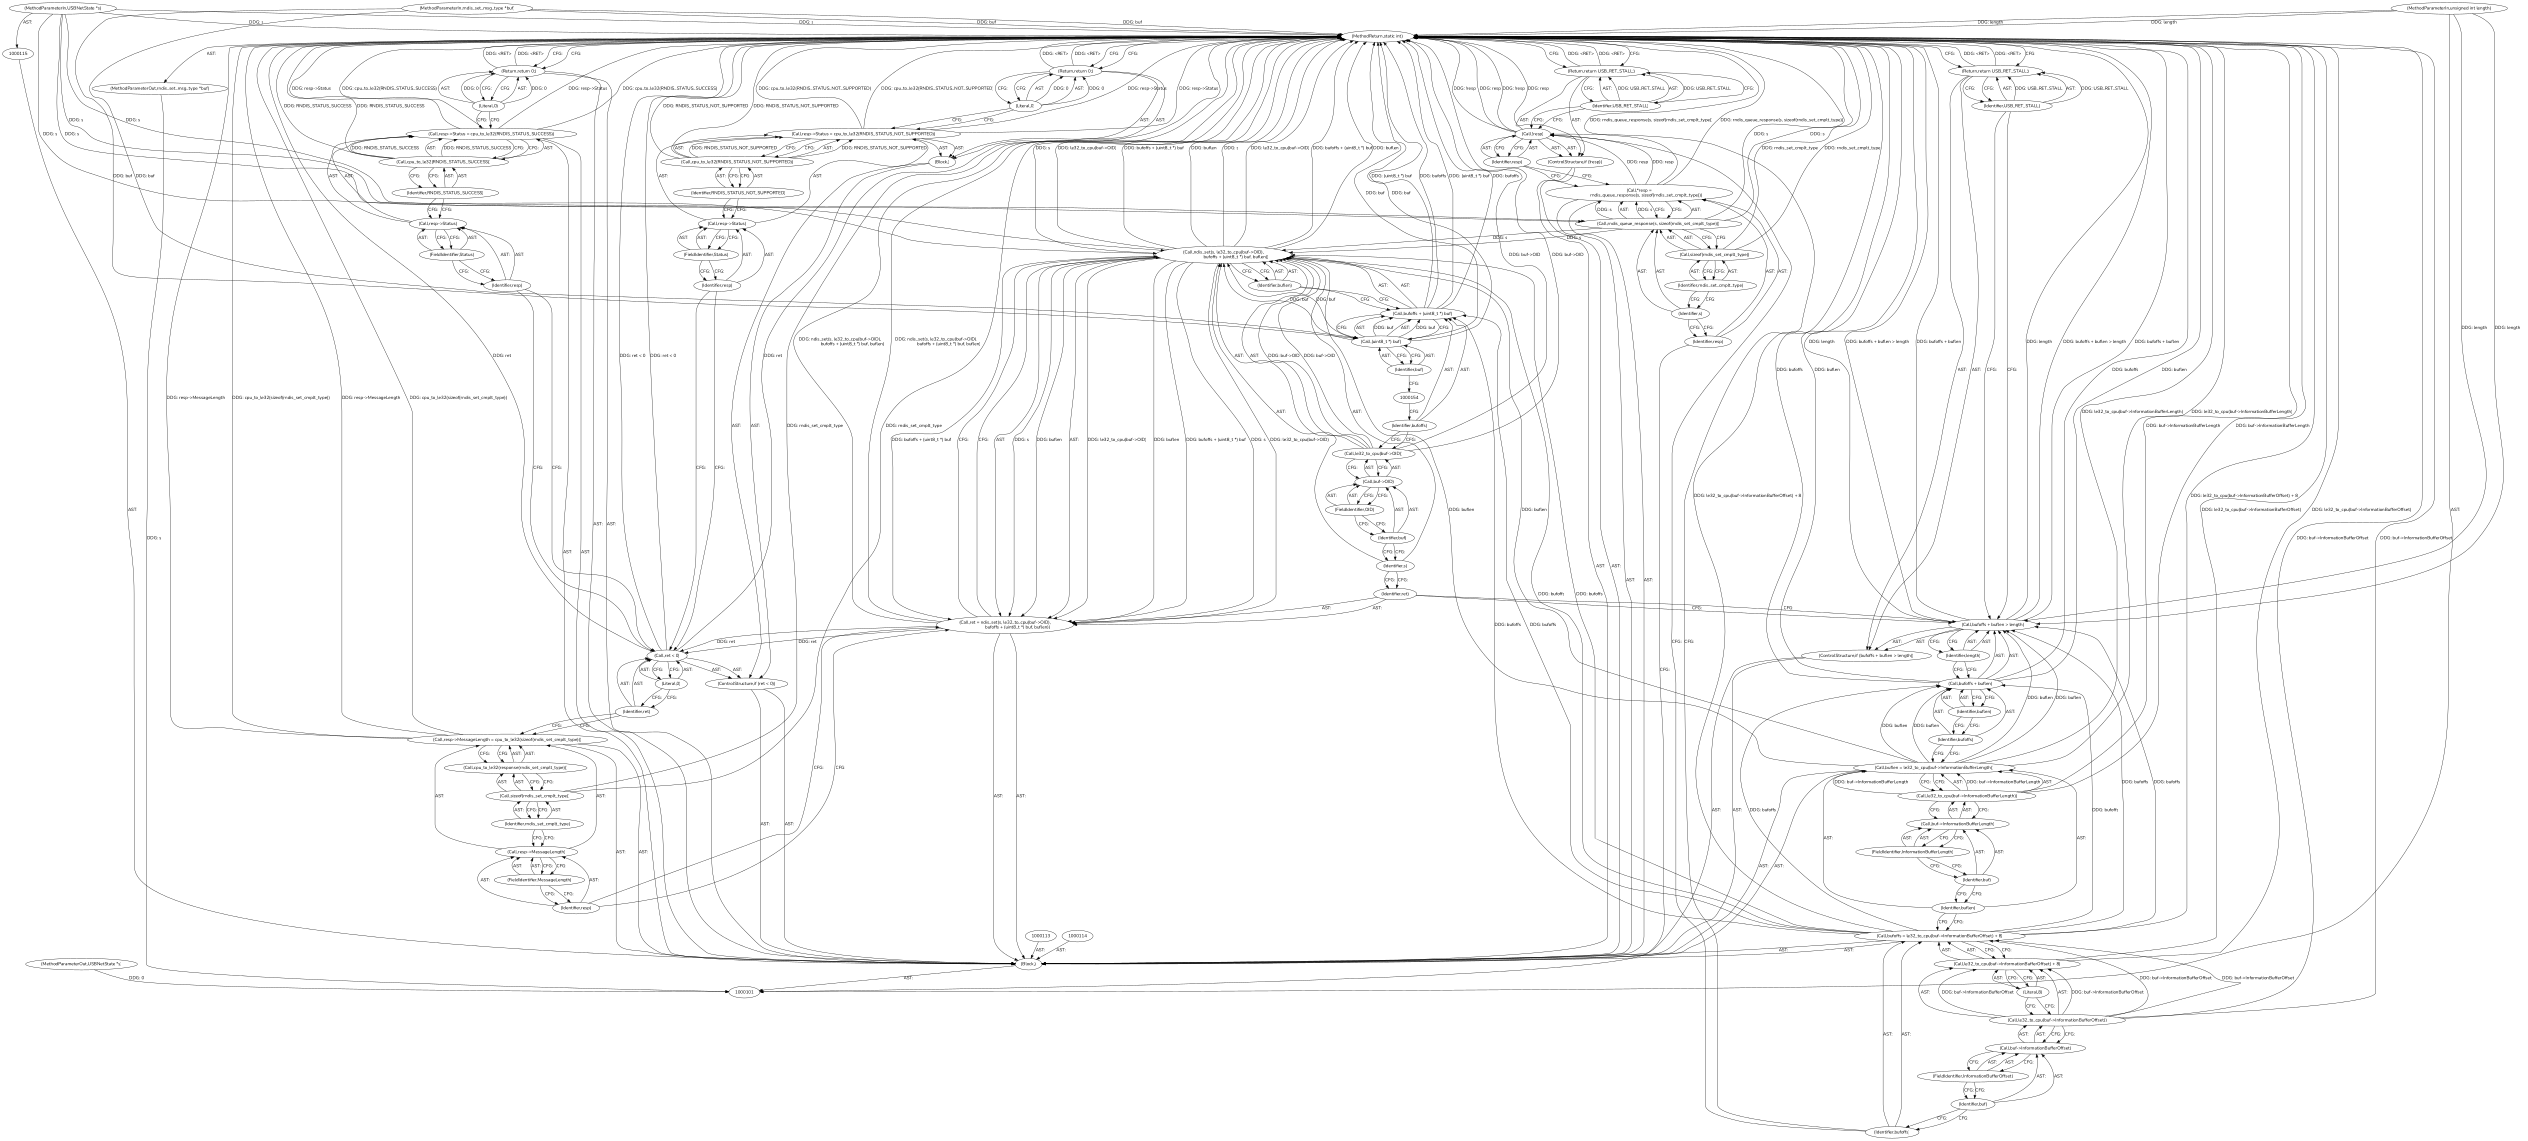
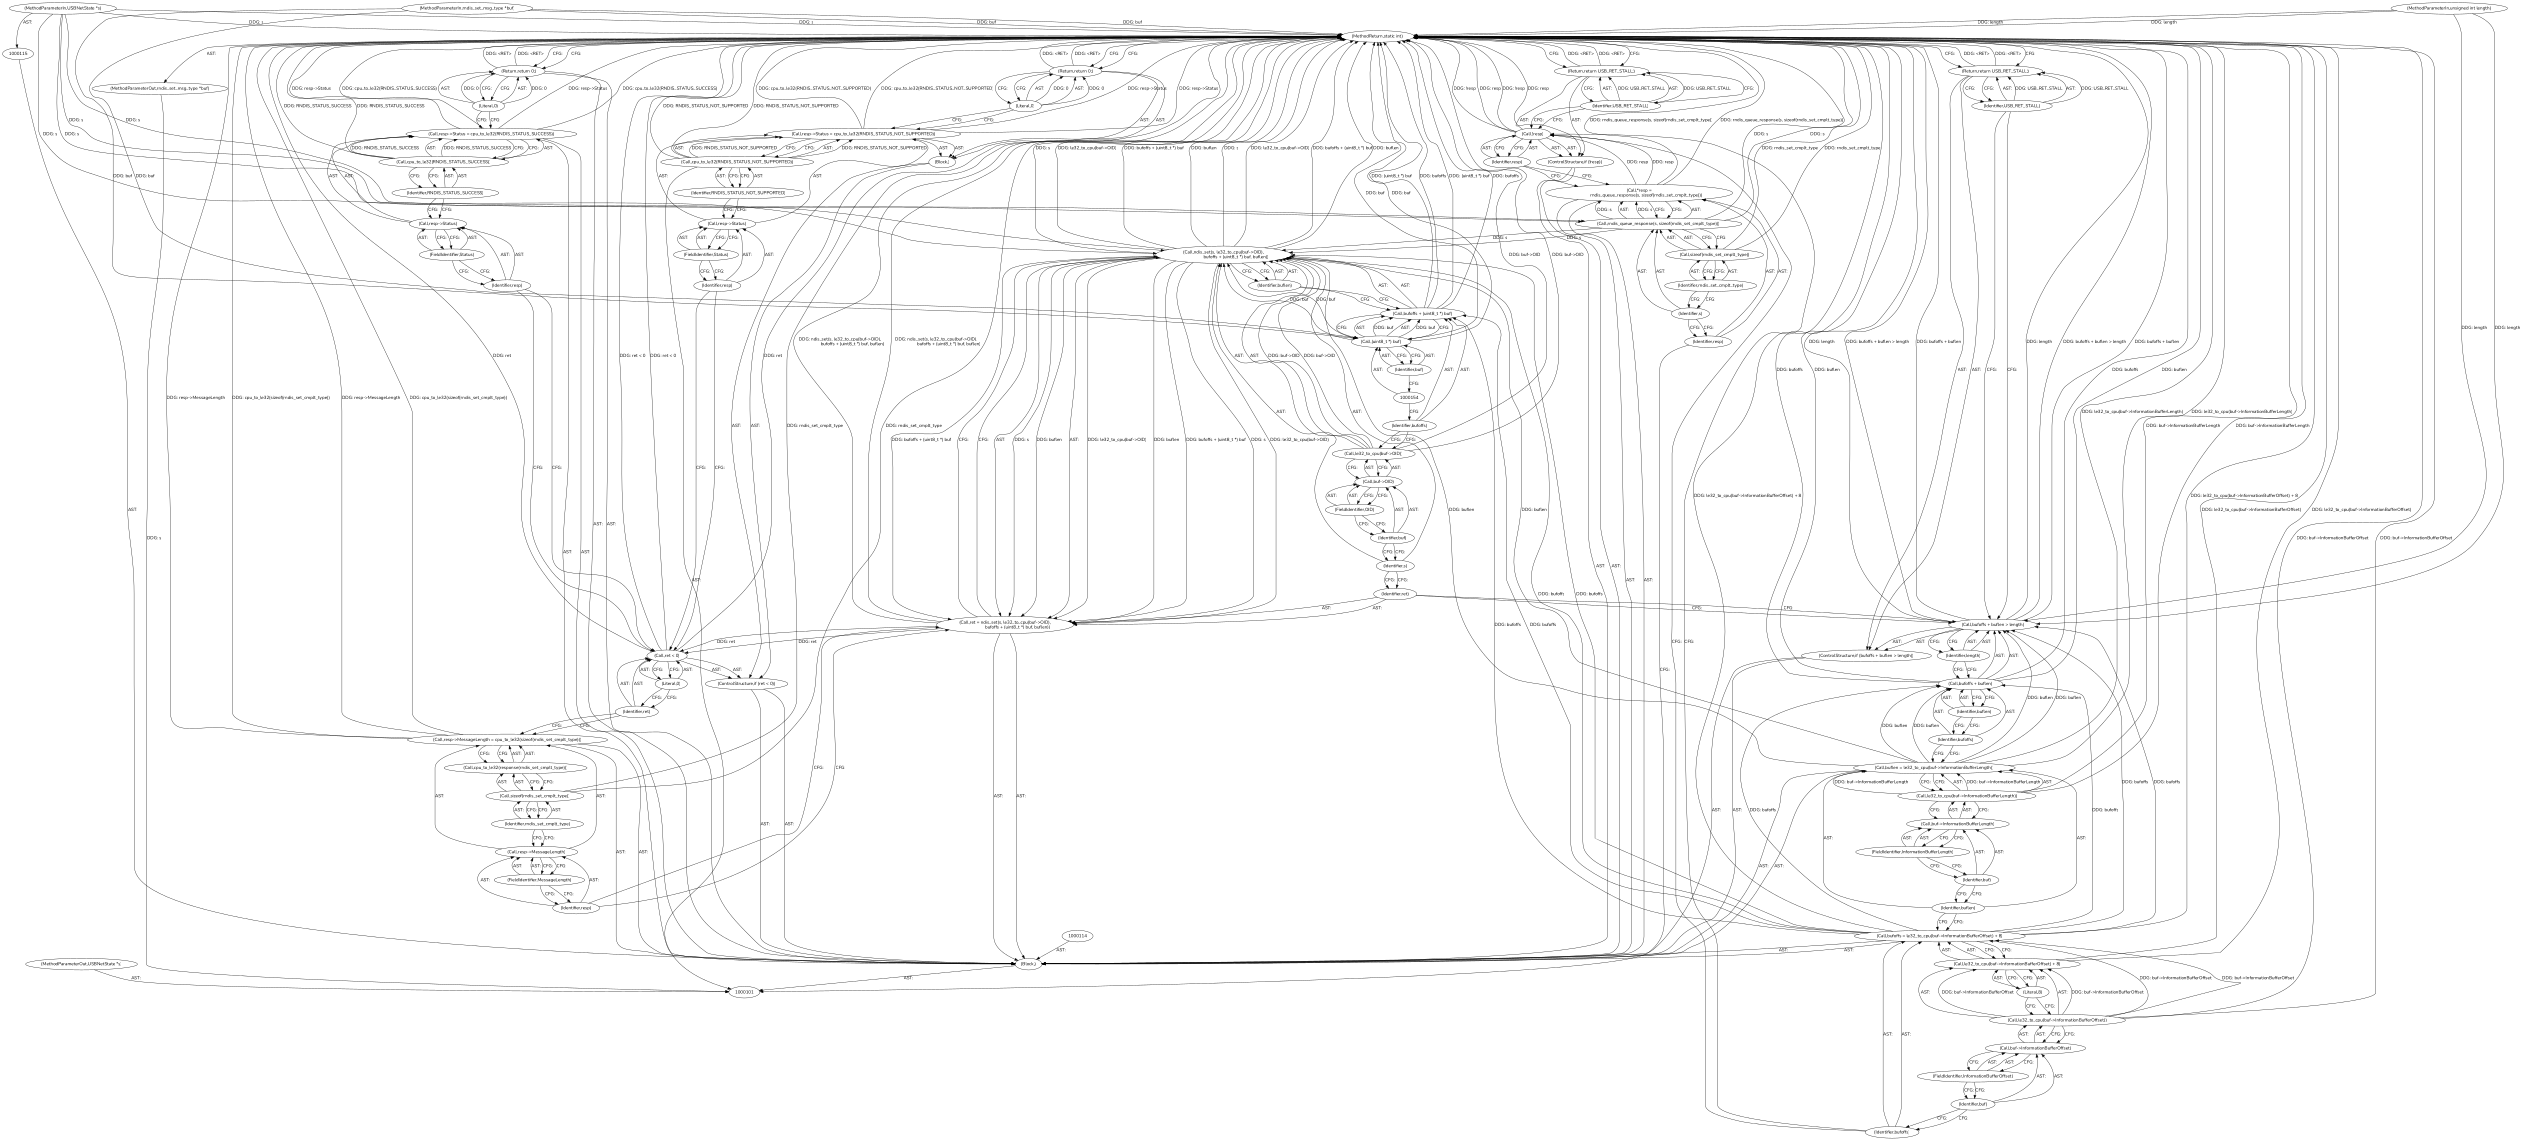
none -> (1375, 377)
(1041, 936) -> none
(2090, 977) -> (689, 576)
(137, 978) -> (137, 978)
